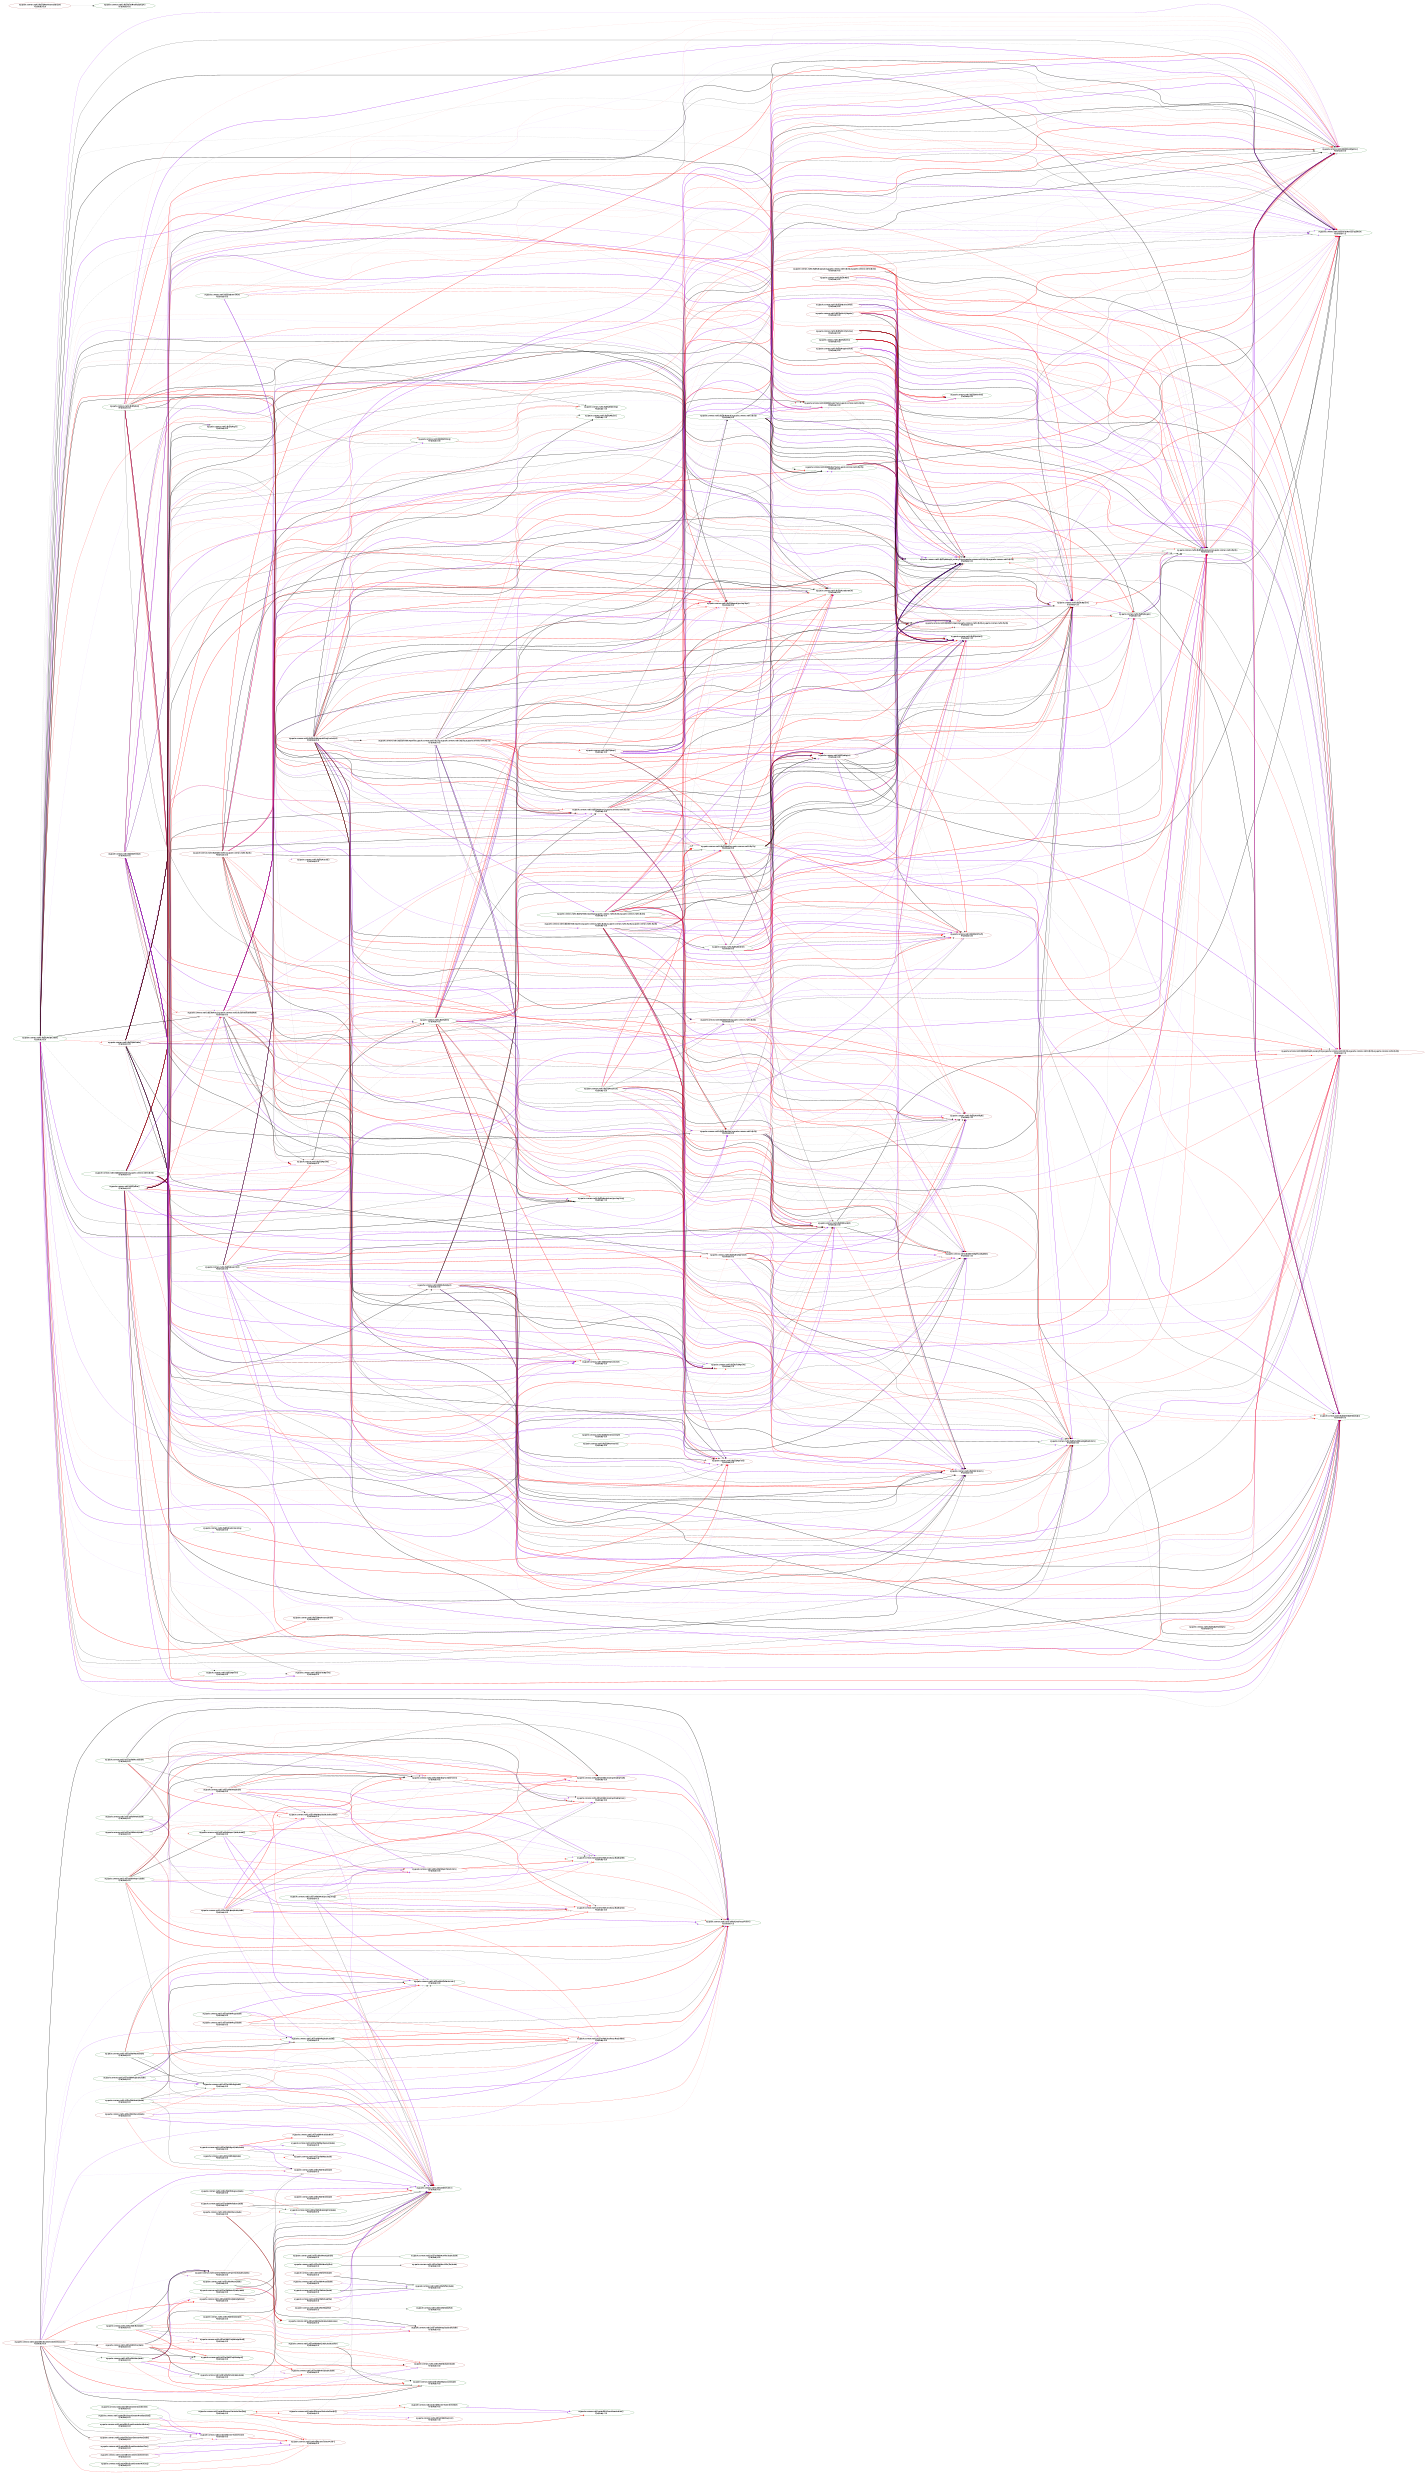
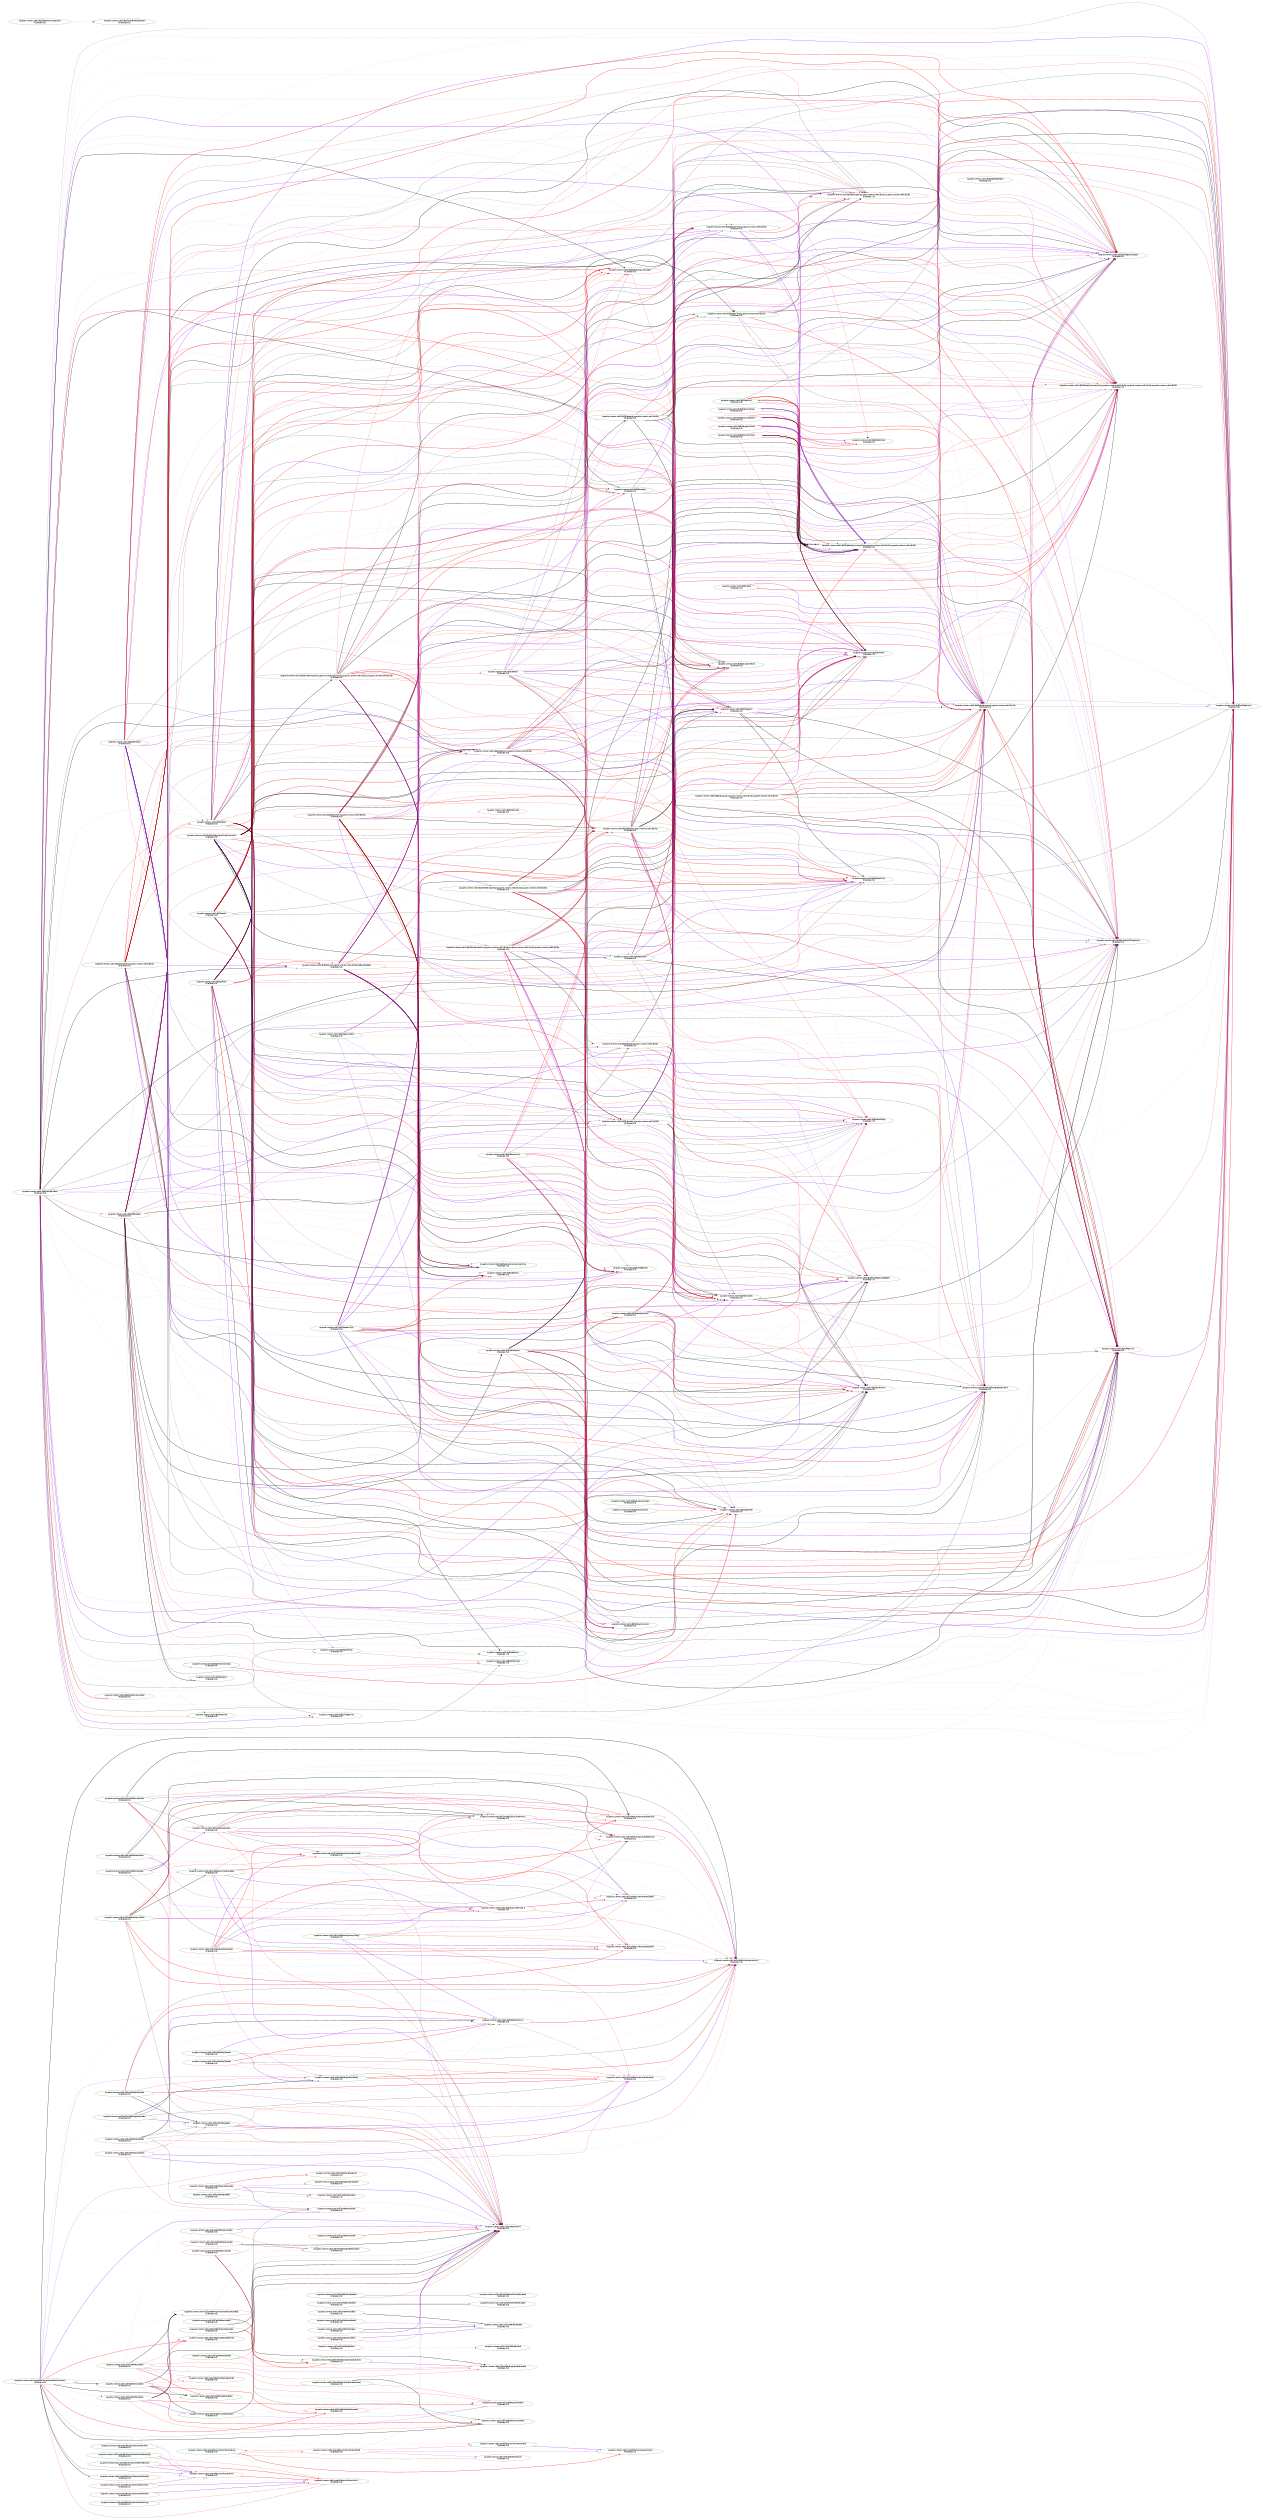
(1103, 609) -> (922, 847)
(346, 1073) -> (263, 1140)
